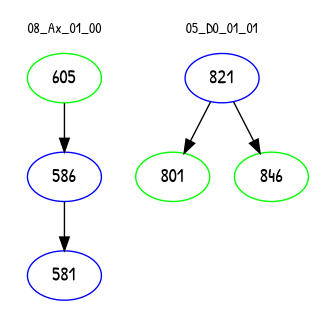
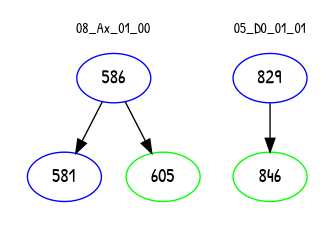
(222, 78) -> (270, 78)
(64, 121) -> (135, 121)
(173, 177) -> none
